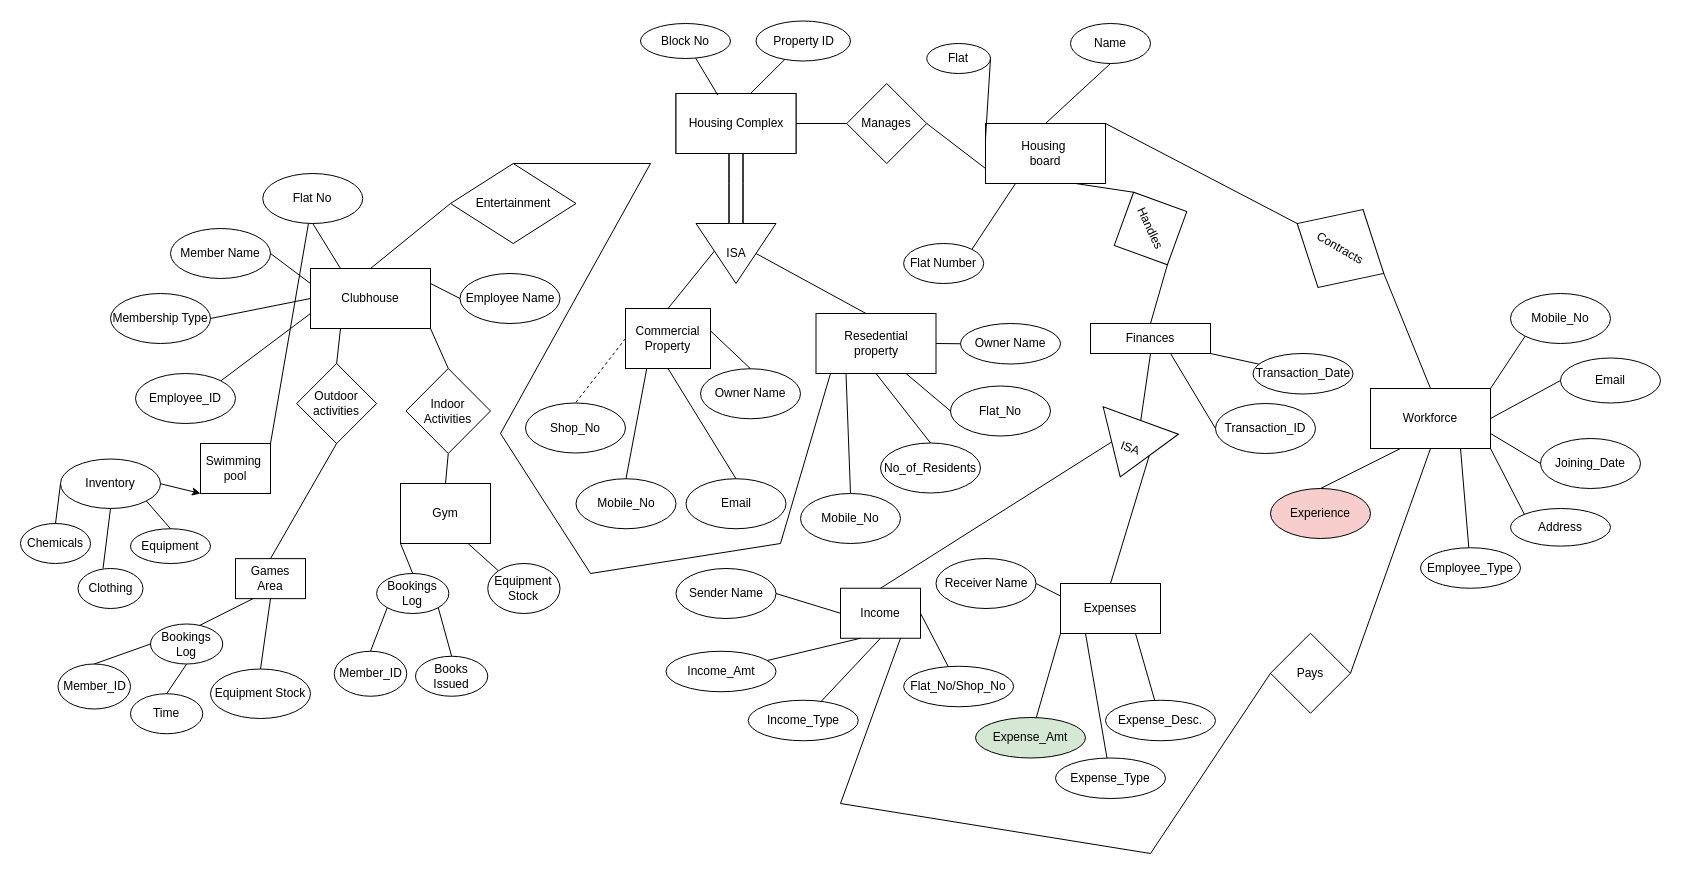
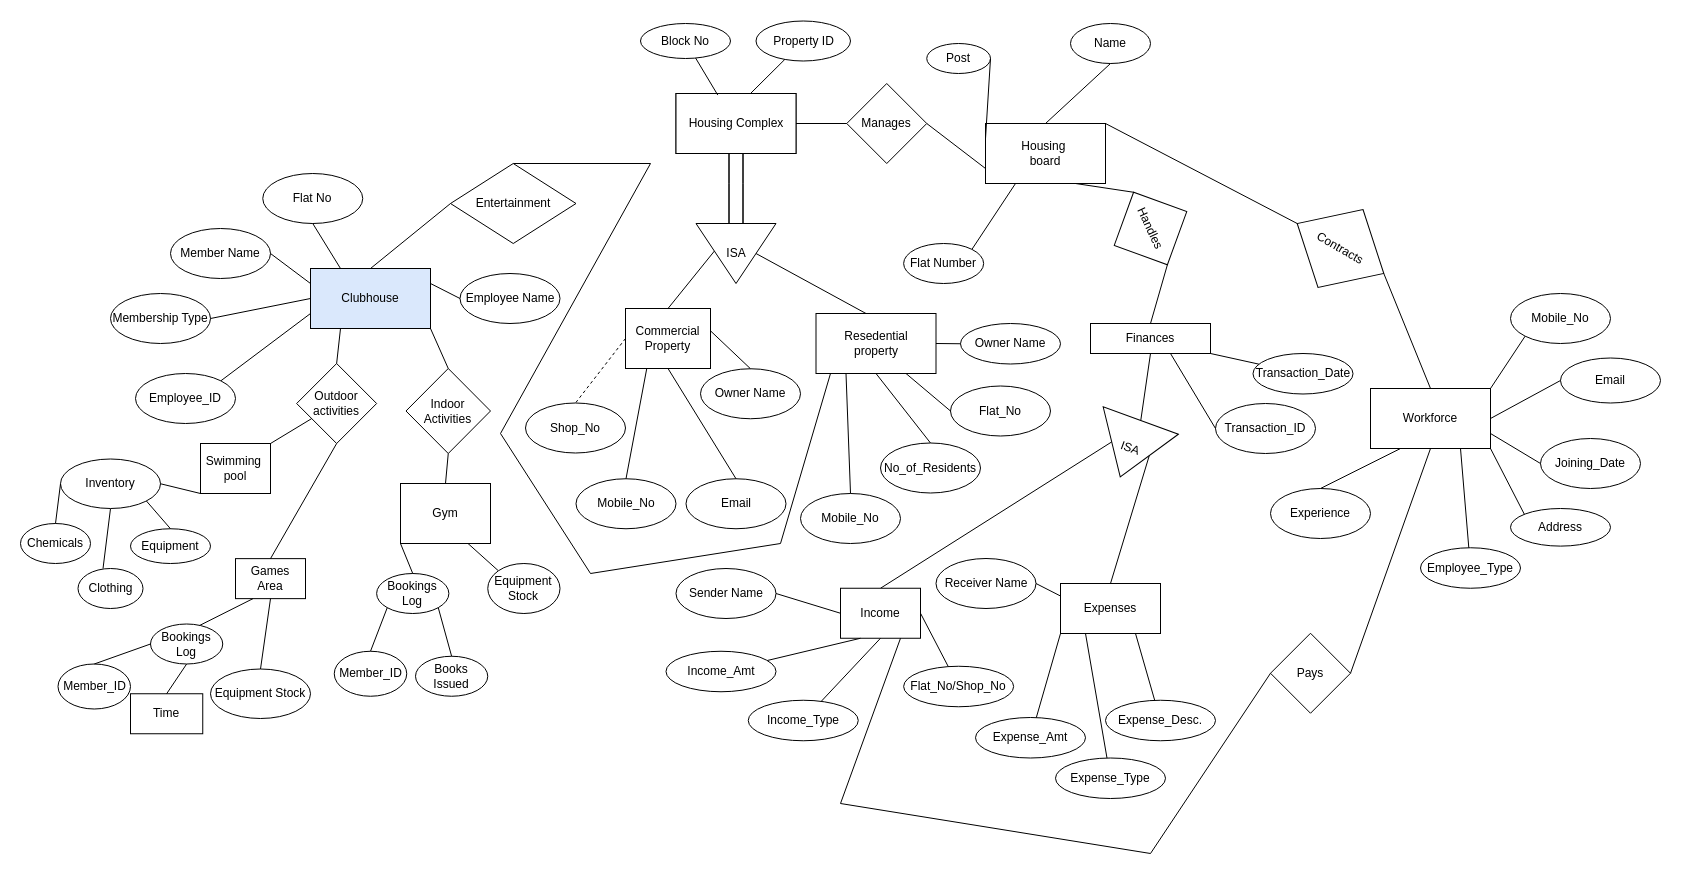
(959, 59) -> (959, 59)
(371, 299) -> (371, 299)
(289, 334) -> (291, 431)
(192, 492) -> (194, 492)
(1321, 514) -> (1321, 514)
(167, 714) -> (167, 714)
(1031, 738) -> (1031, 738)
